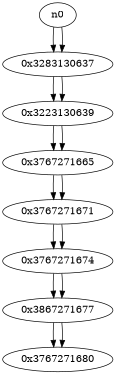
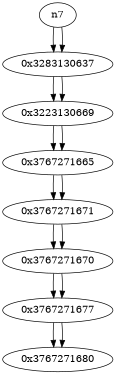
(58, 15) -> (58, 15)
(58, 113) -> (58, 113)
(58, 261) -> (58, 261)
(58, 310) -> (58, 310)
